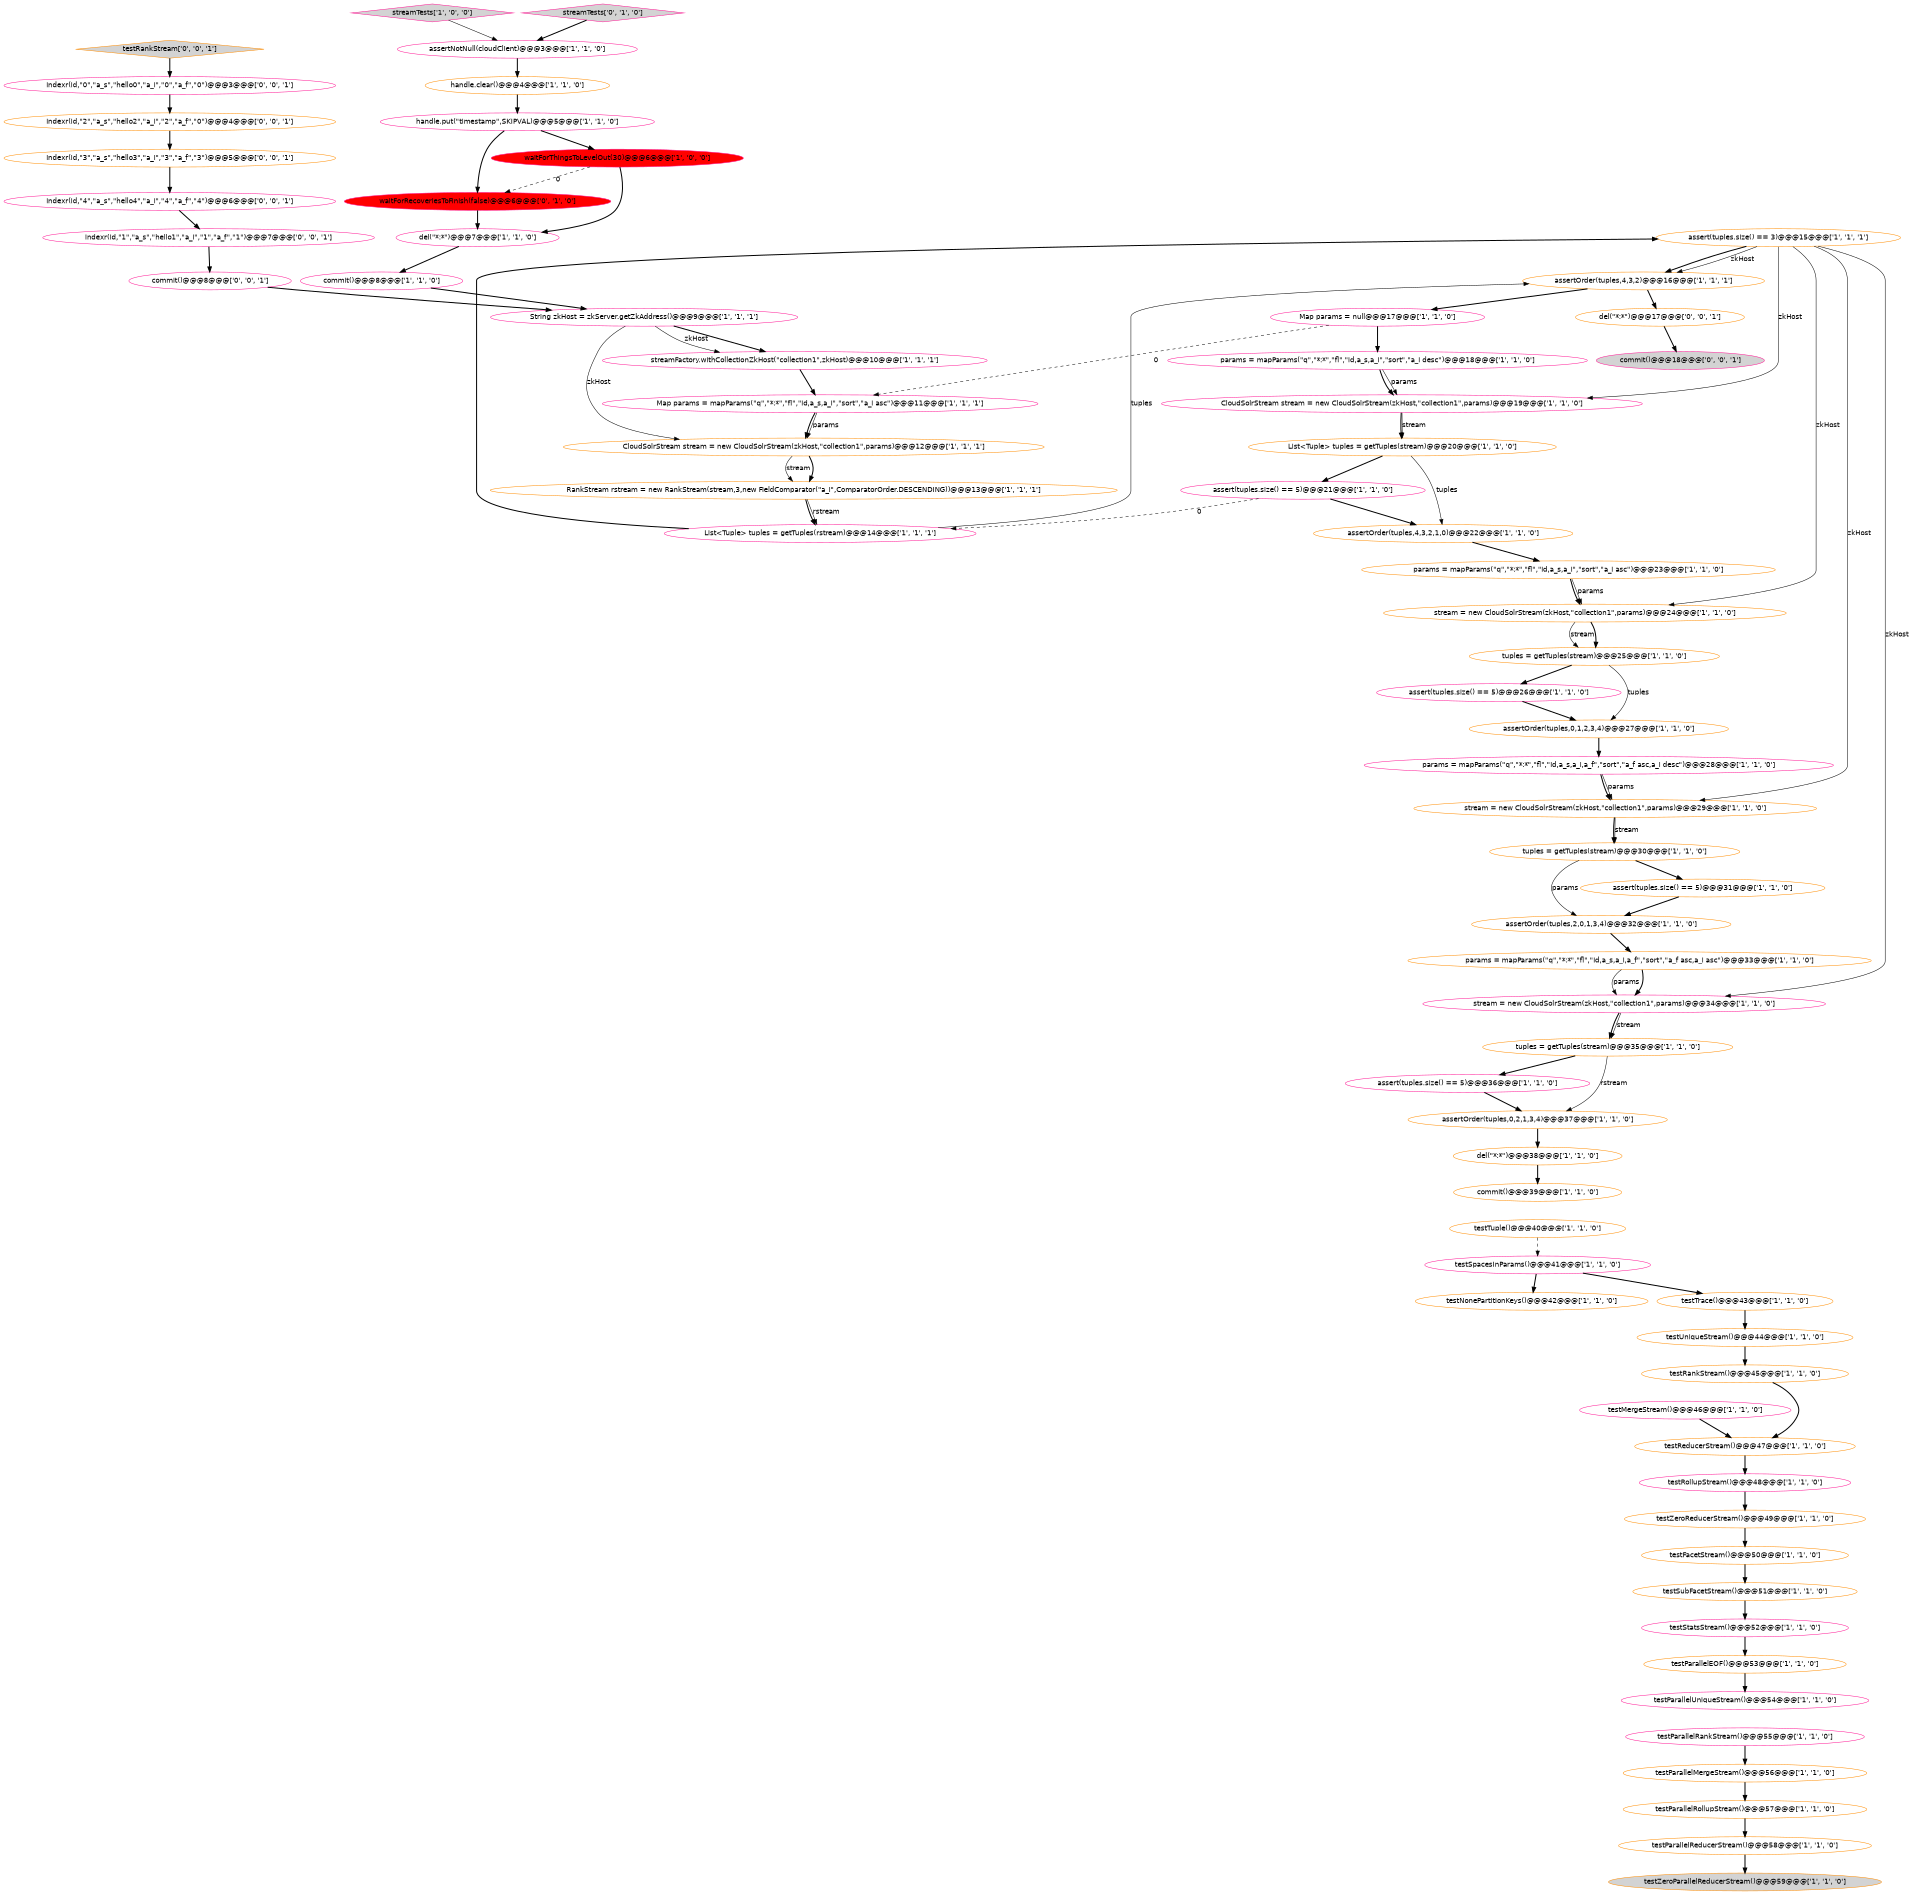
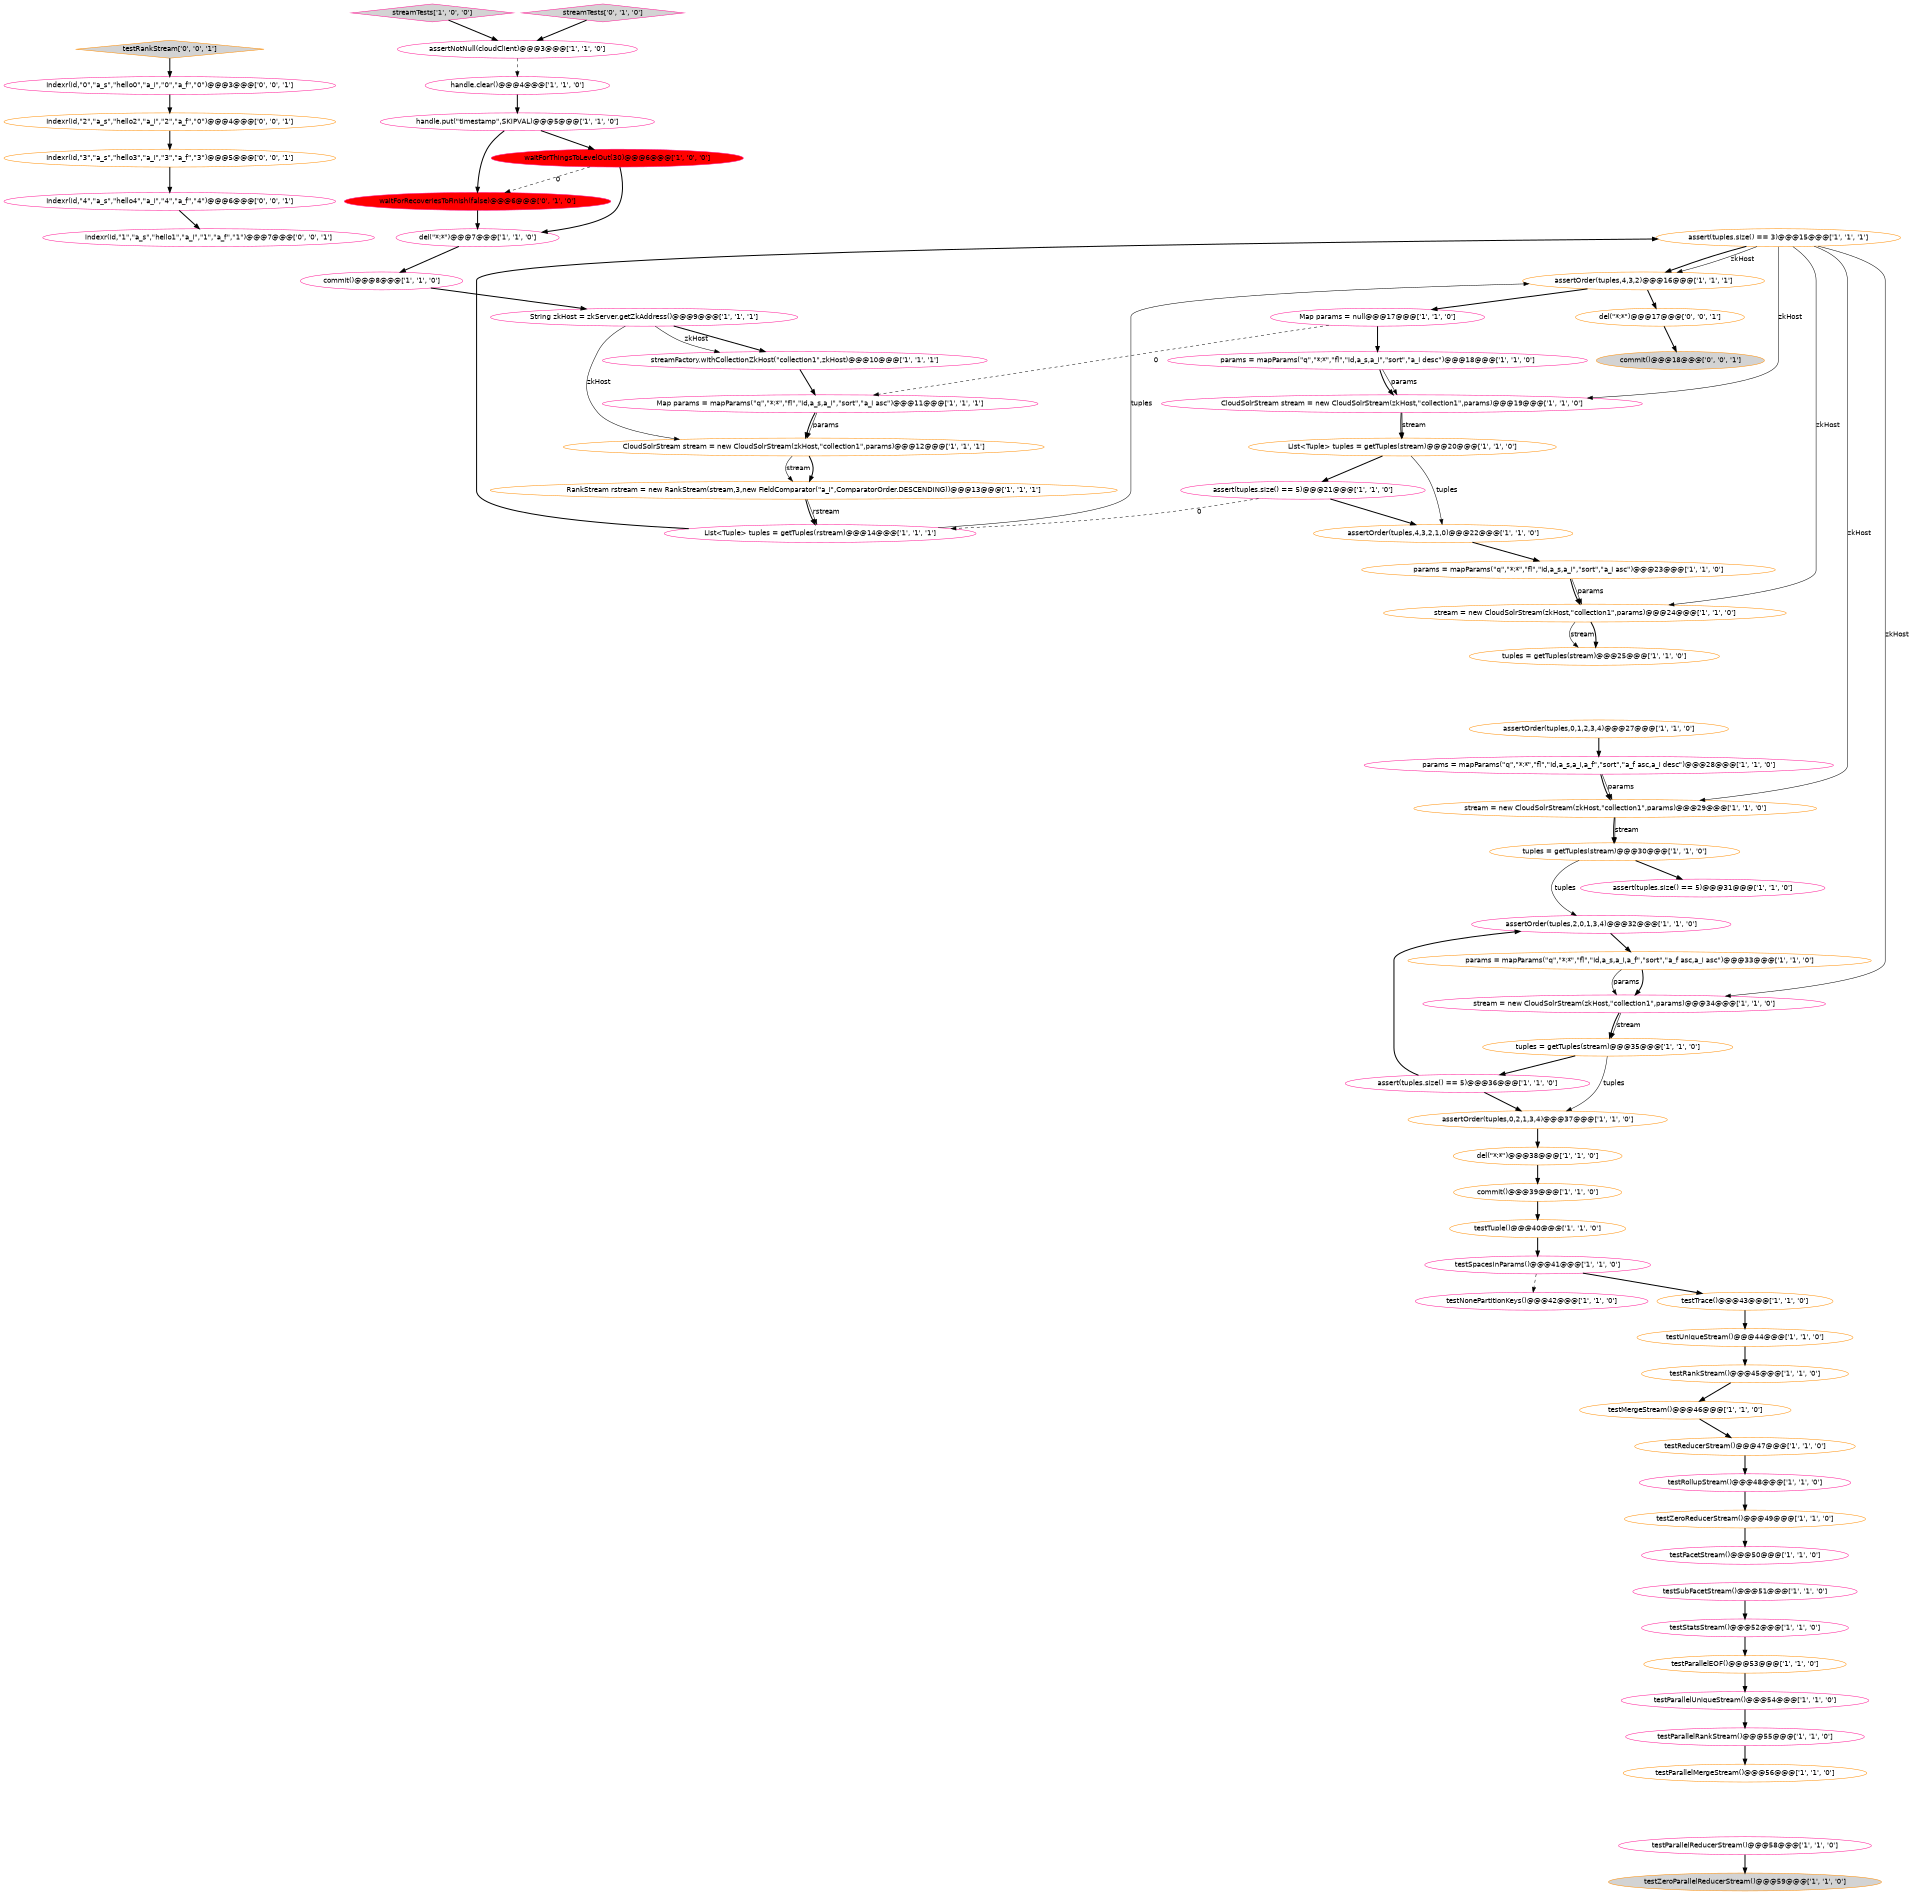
(471, 29) -> (471, 29)
(517, 65) -> (517, 65)
(517, 86) -> (517, 86)
(210, 281) -> none
(1680, 360) -> (1680, 360)
(1628, 689) -> none
(1499, 693) -> none
(1565, 888) -> (1565, 888)
(1703, 888) -> (1703, 888)
(1654, 905) -> (1394, 960)
(1601, 924) -> (1601, 924)
(1614, 1083) -> (1614, 1083)
none -> (1538, 1208)
(1538, 1244) -> (1538, 1244)
(1535, 1281) -> (1535, 1281)
(1532, 1301) -> (1532, 1301)
(1799, 1408) -> (1717, 1391)
(1685, 1410) -> (1685, 1410)
(1745, 1555) -> (1745, 1555)
(1745, 1571) -> none
(1745, 1592) -> (1745, 1592)
none -> (1745, 1716)
(1745, 1809) -> none
(1745, 1846) -> (1745, 1846)
